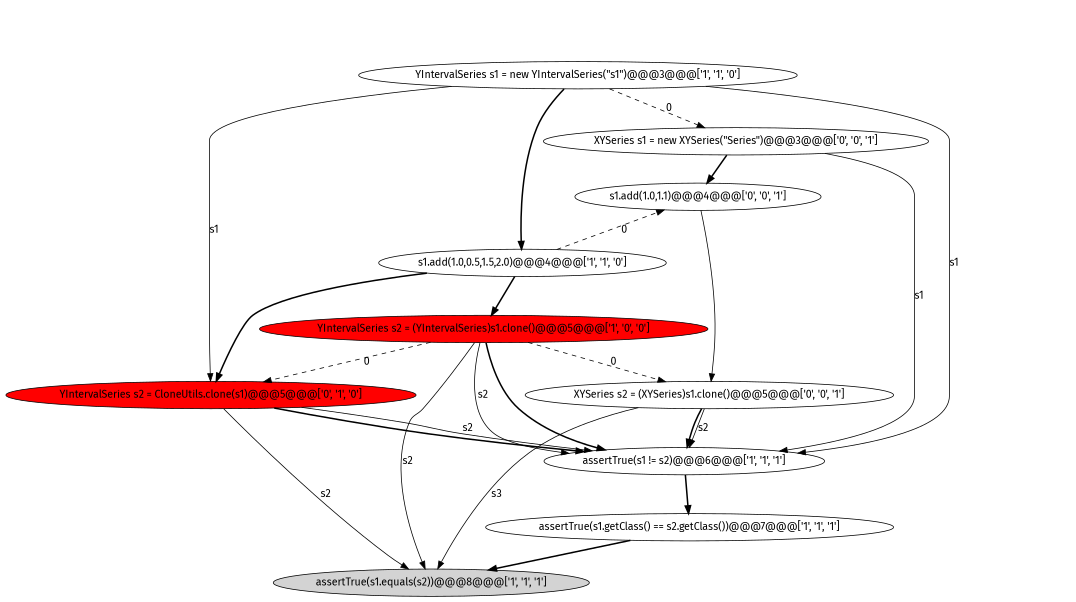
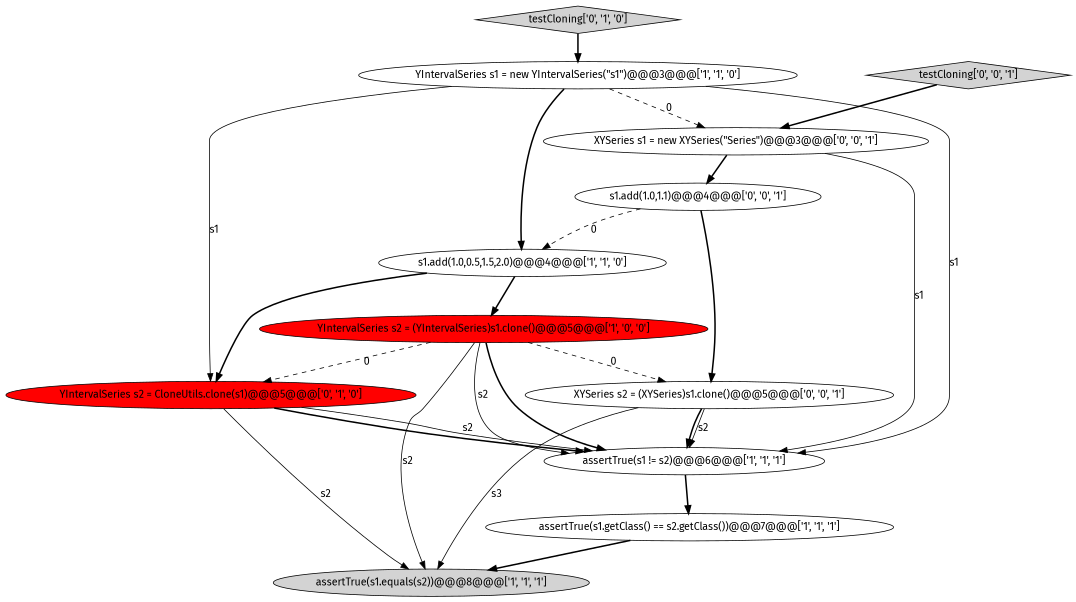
none -> (578, 20)
none -> (968, 75)
(607, 231) -> (593, 223)
(713, 292) -> (713, 292)
